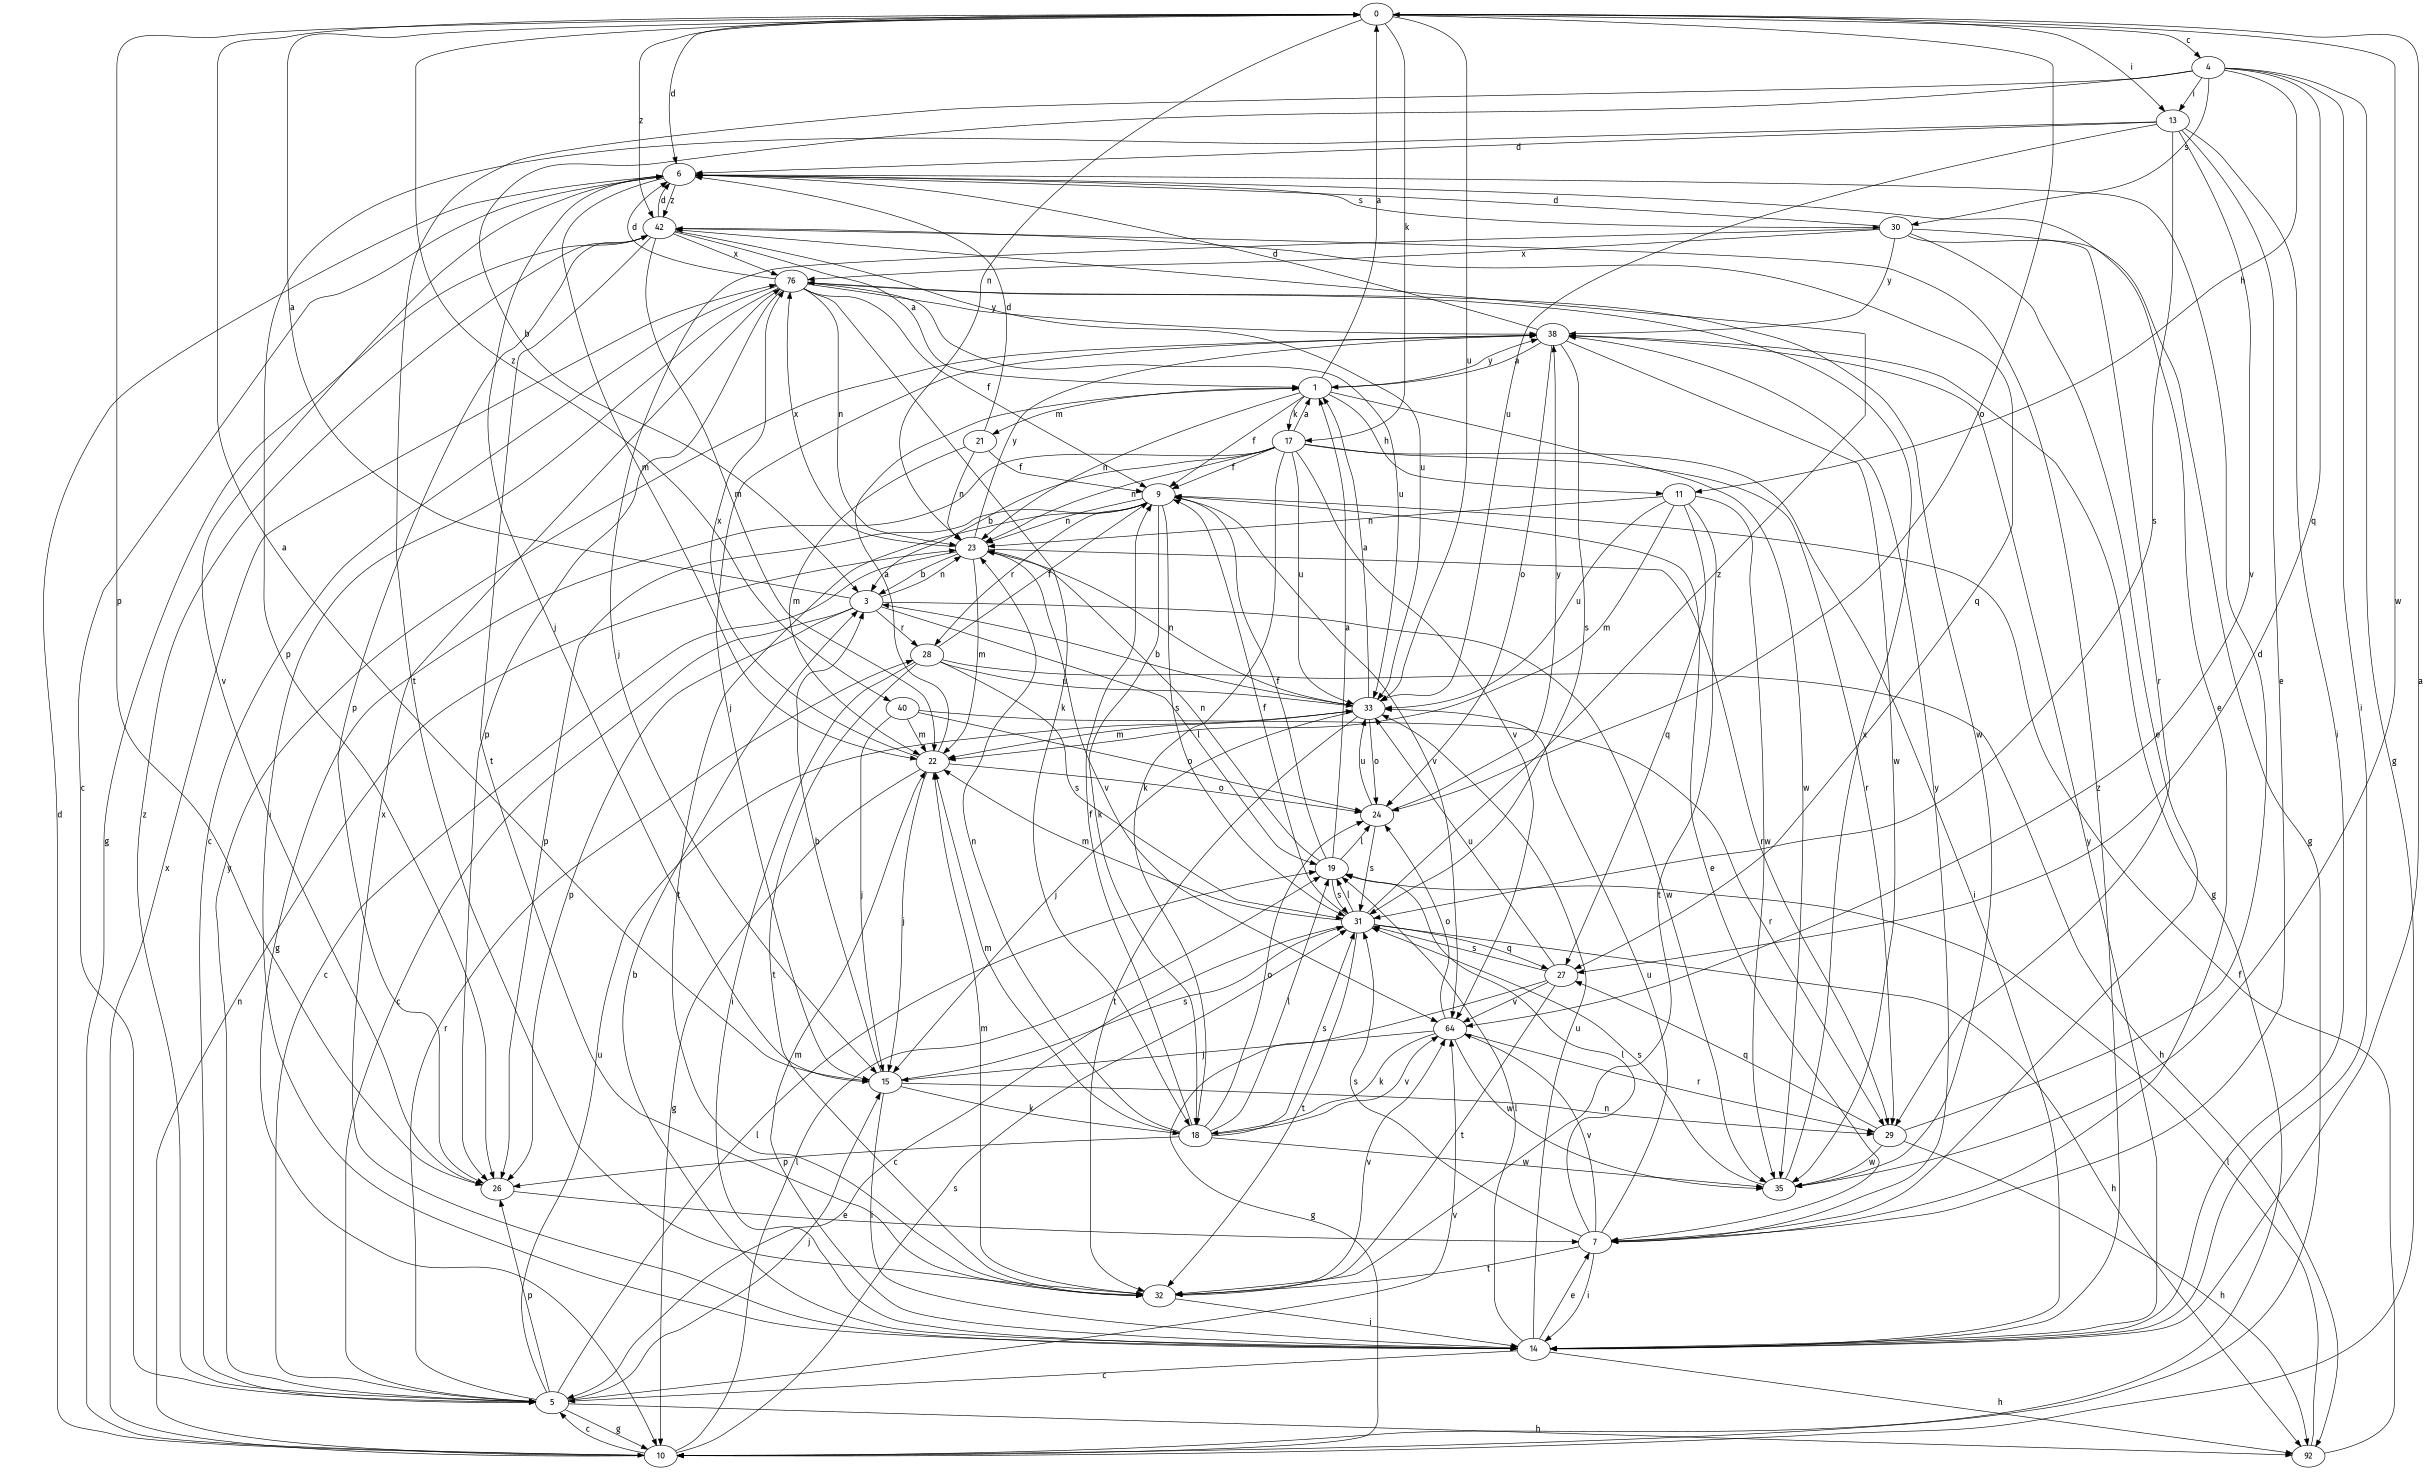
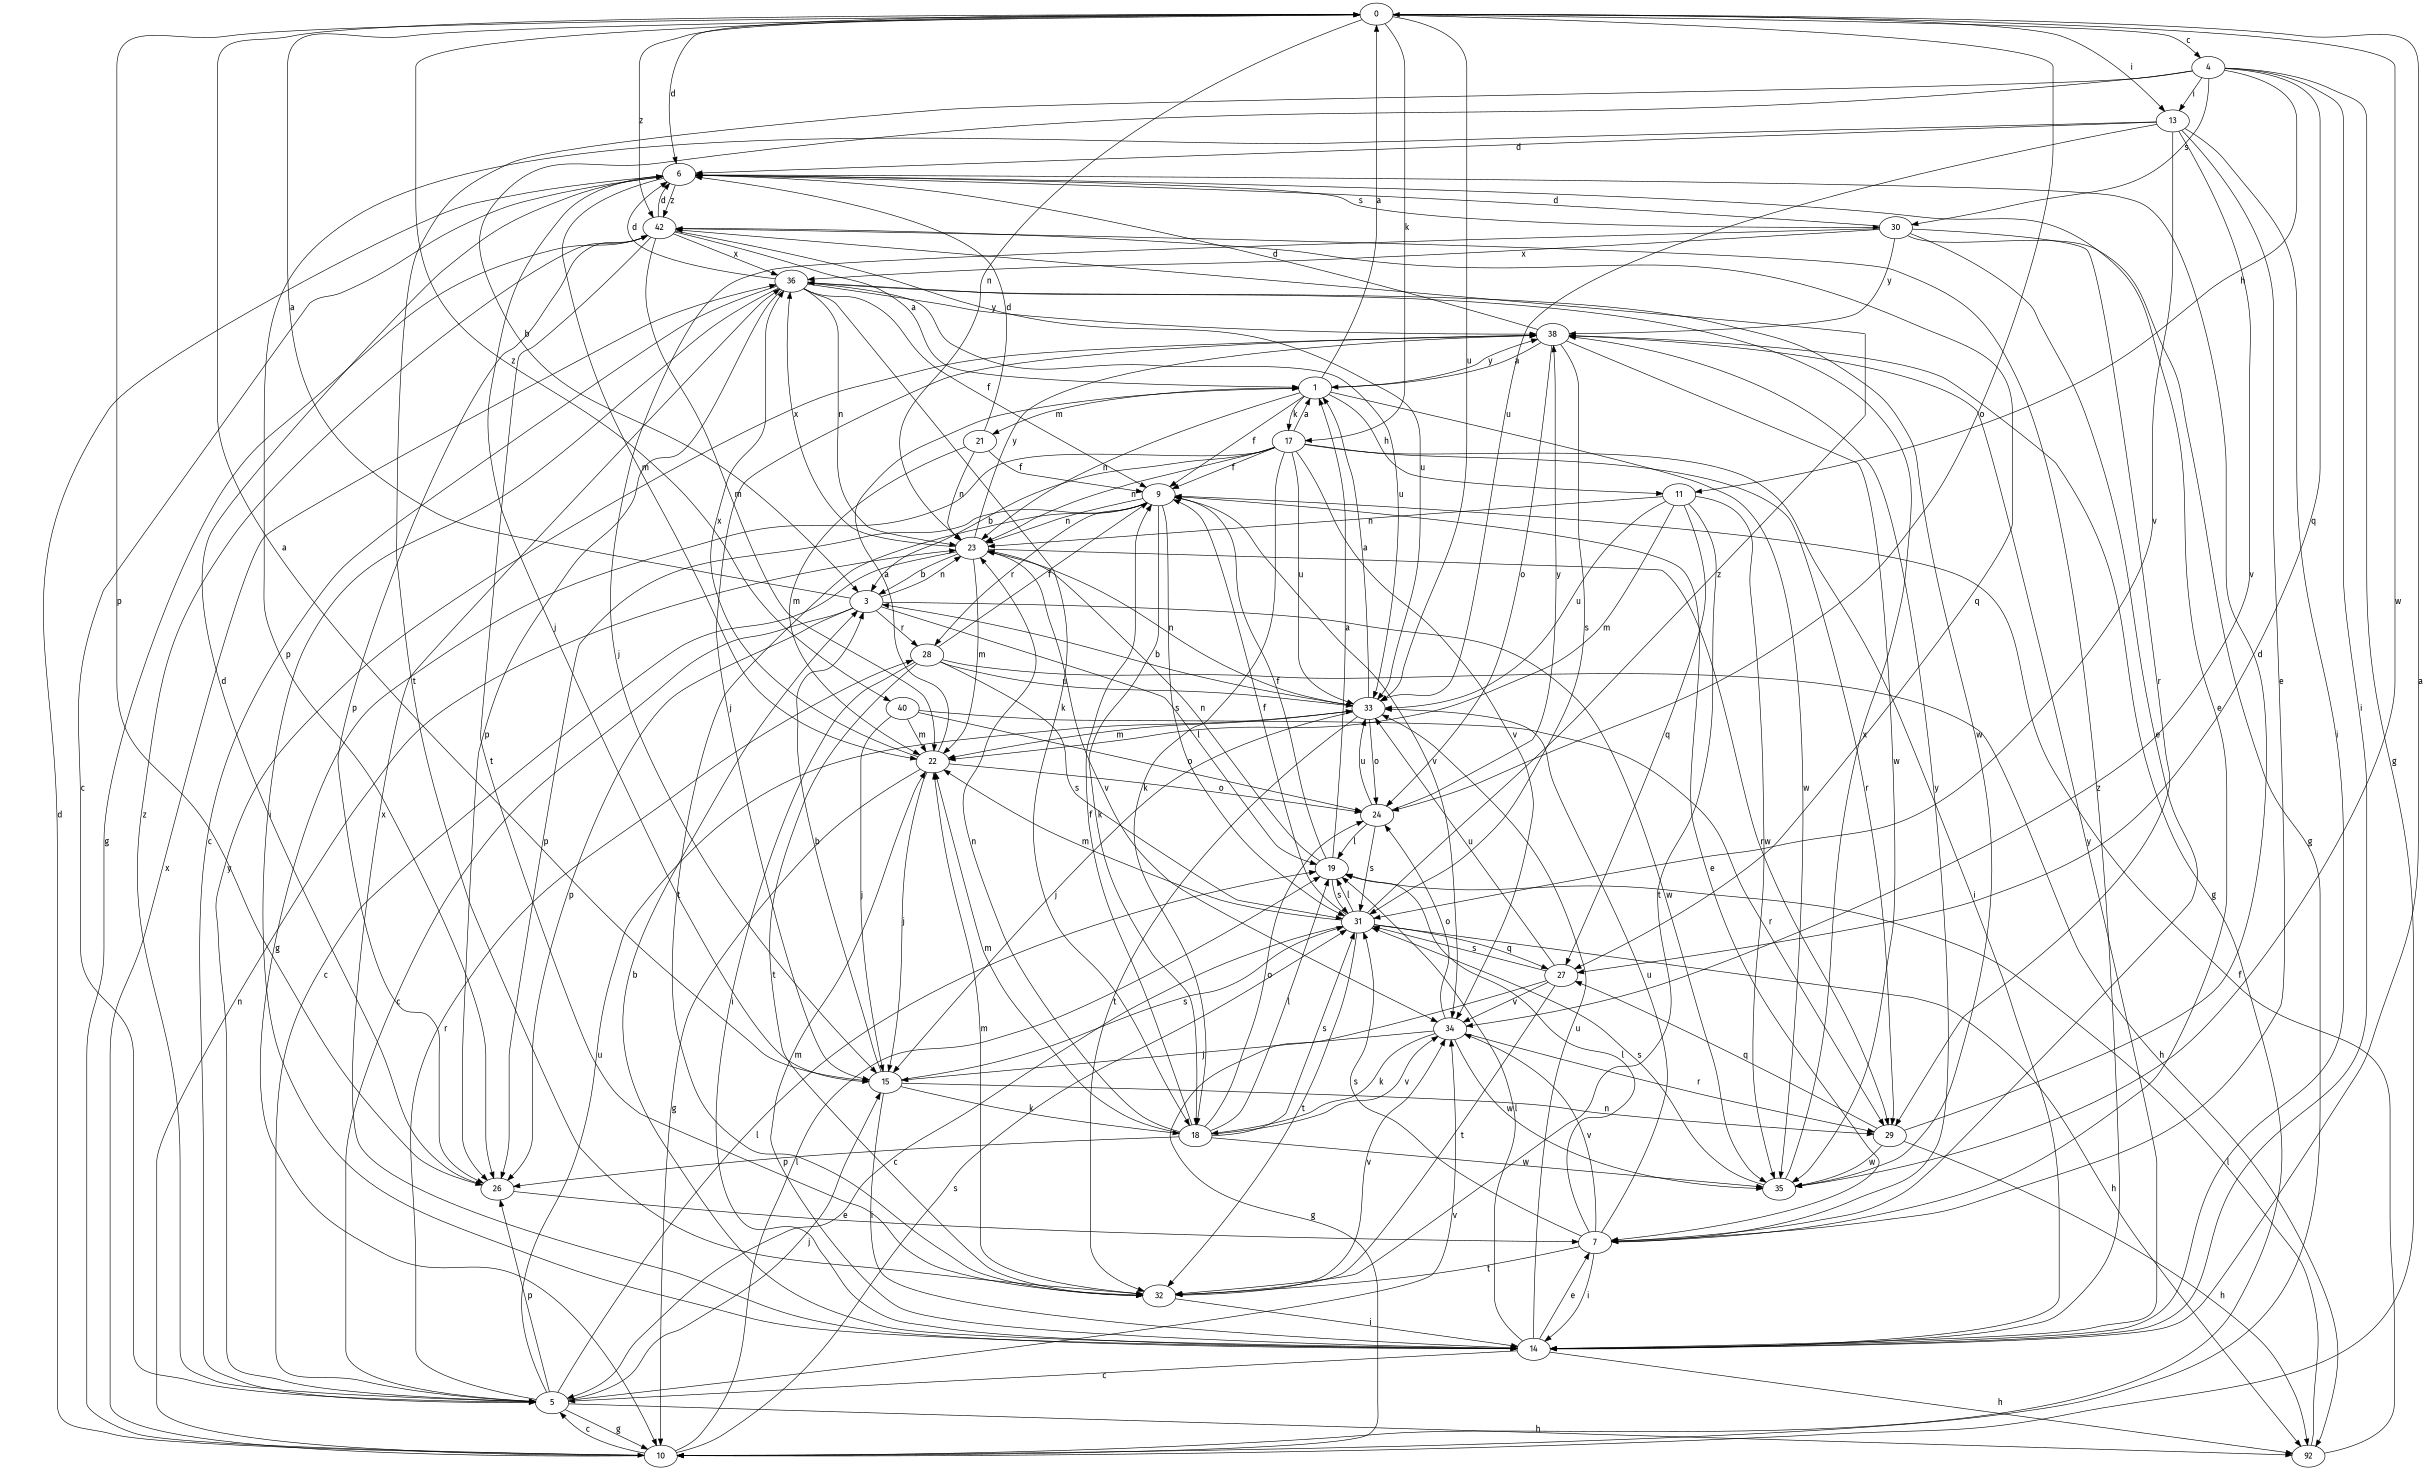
(791, 281) -> (791, 281)
(2155, 521) -> (2155, 521)
(224, 682) -> (224, 682)
(1354, 845) -> (1353, 838)
(1450, 1029) -> (1450, 1029)
